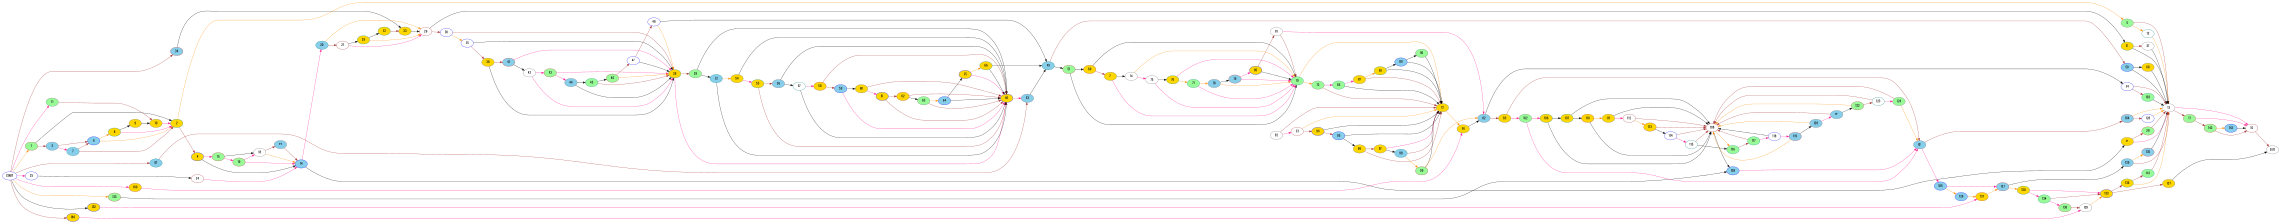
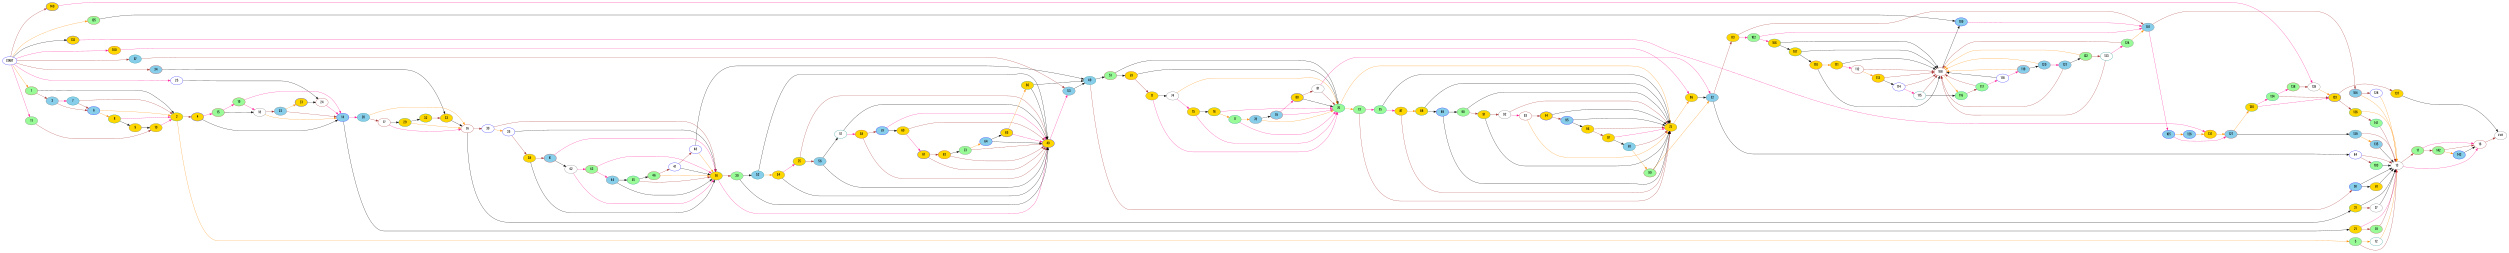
(1152, 80) -> (1193, 112)
none -> (301, 102)
none -> (1484, 115)
